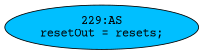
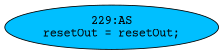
(102, 27) -> (112, 27)
